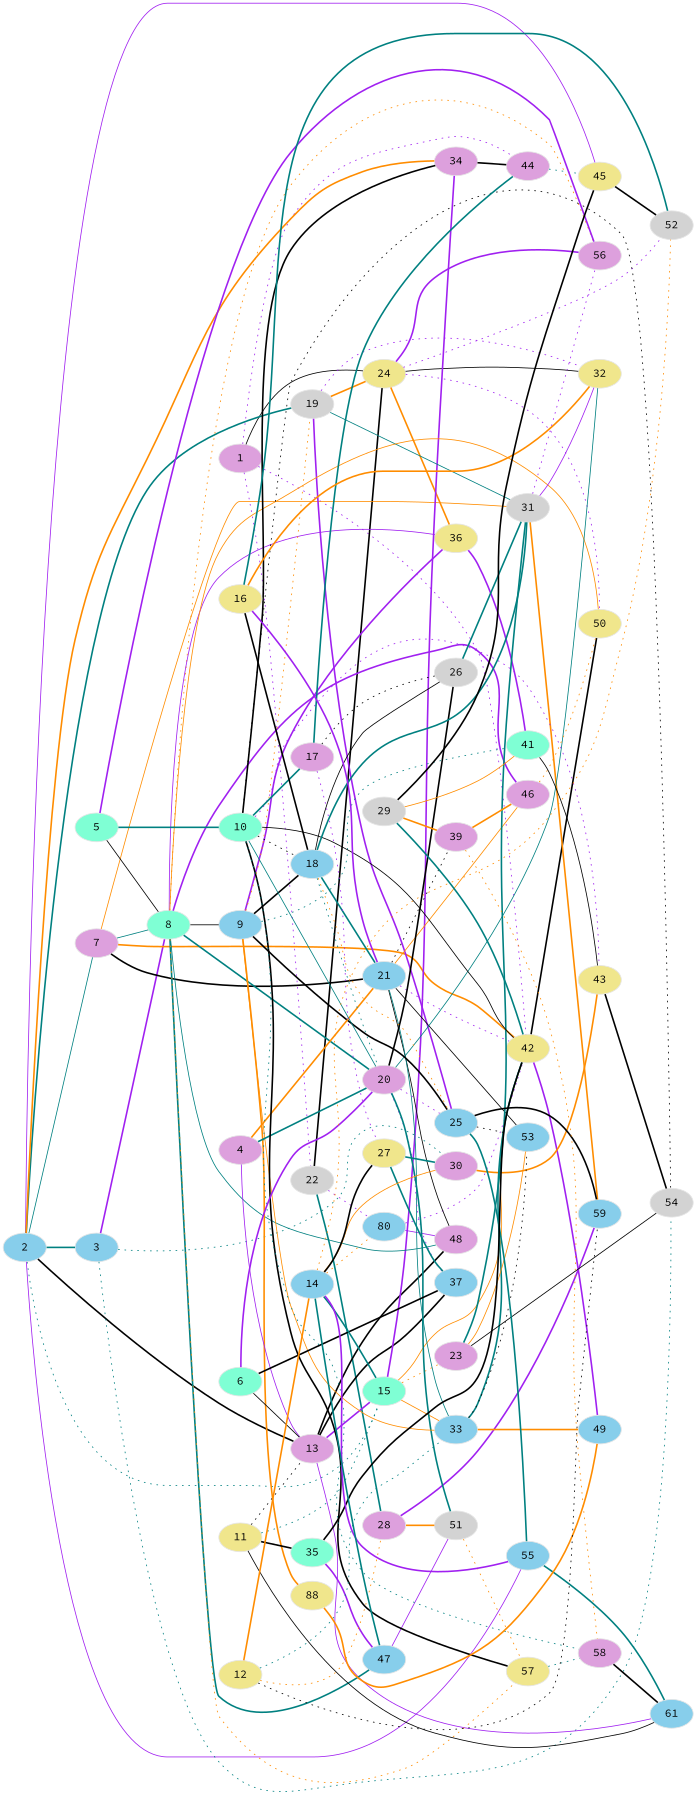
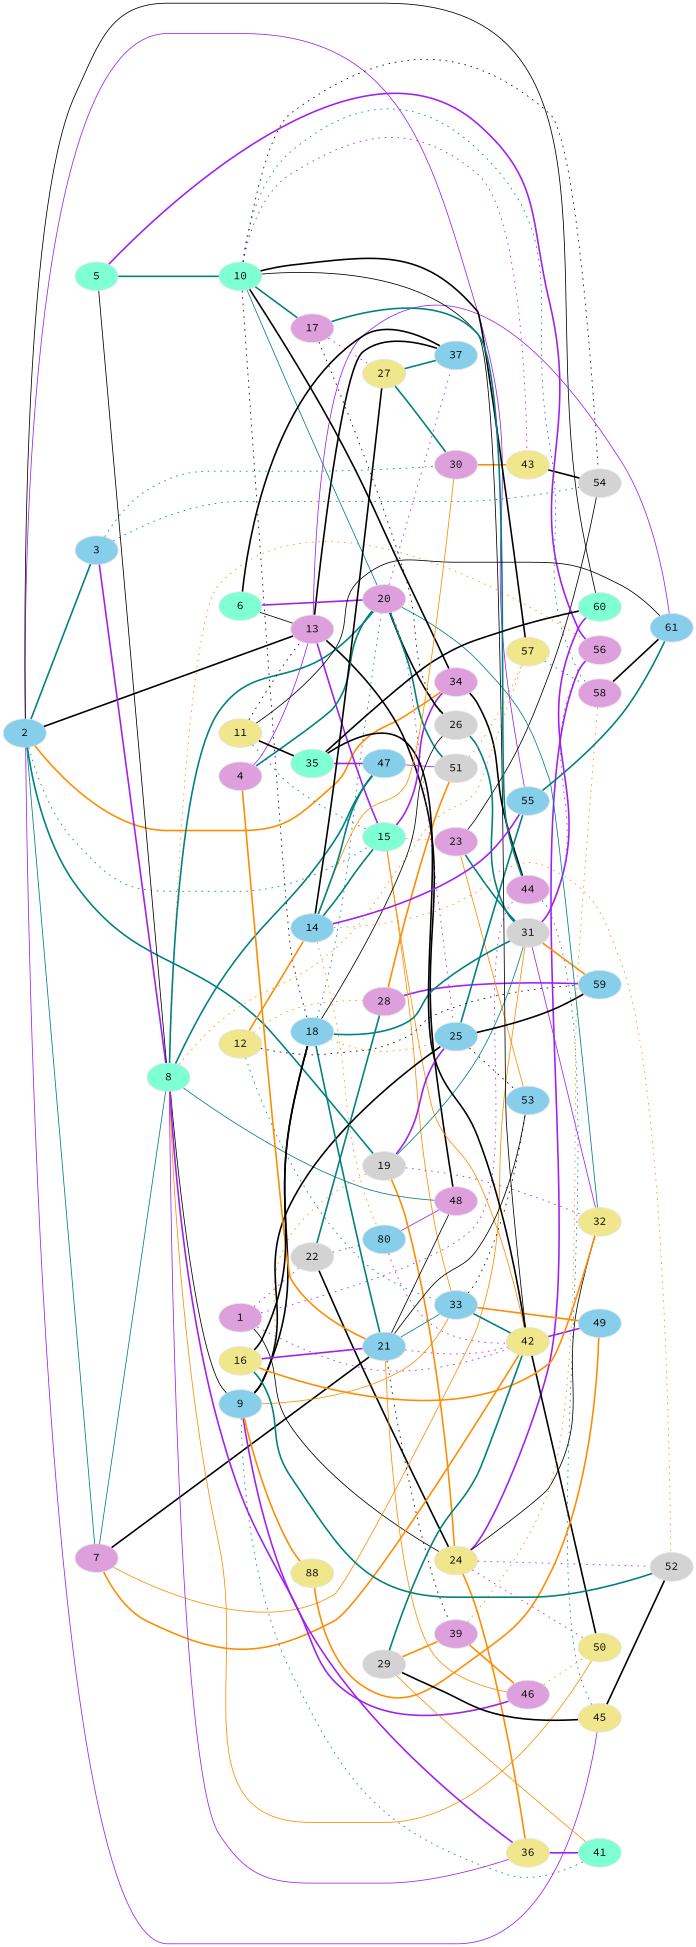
none -> (600, 607)
(578, 858) -> none
